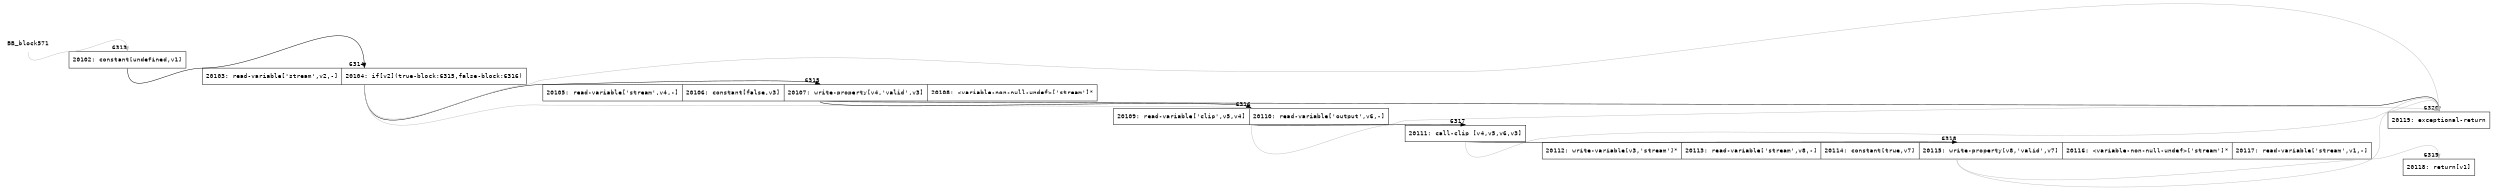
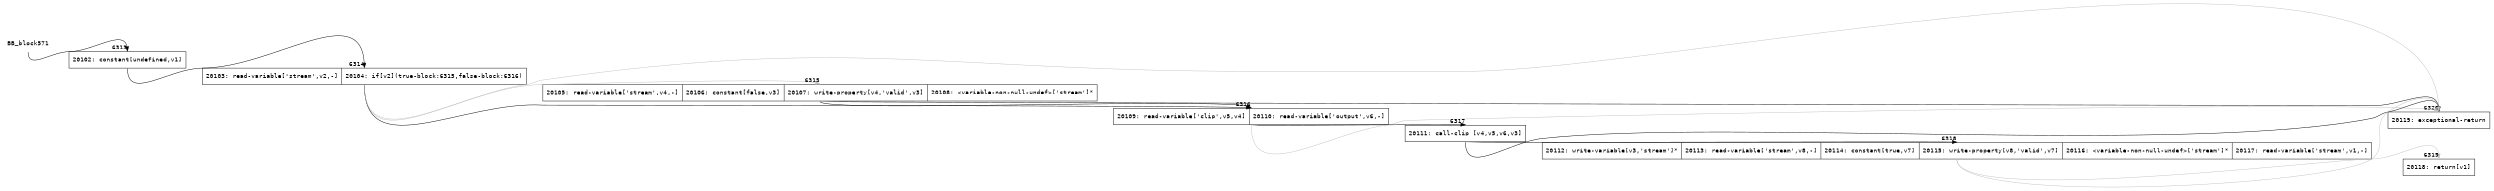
(77, 51) -> (77, 51)
(576, 84) -> (576, 84)
(792, 105) -> (792, 105)
(1949, 134) -> (1949, 134)
